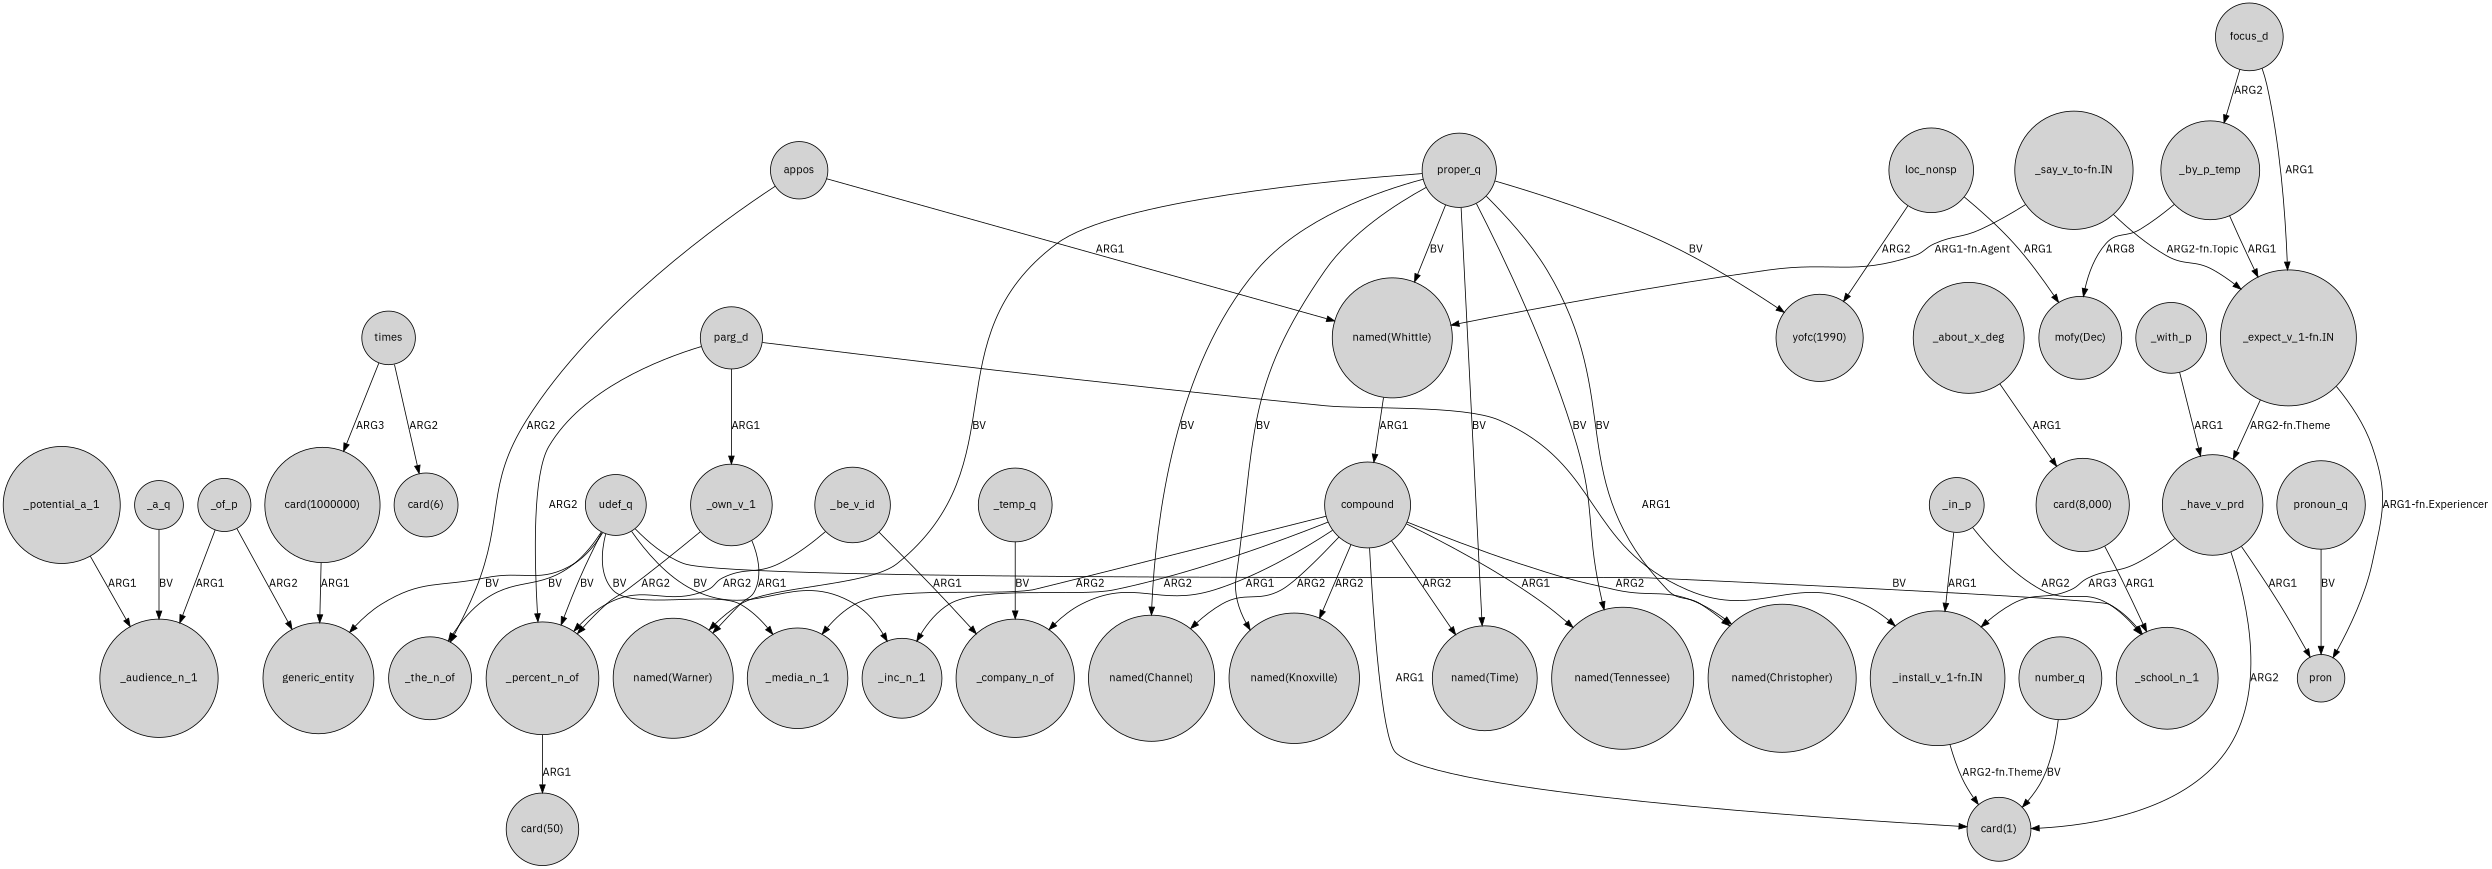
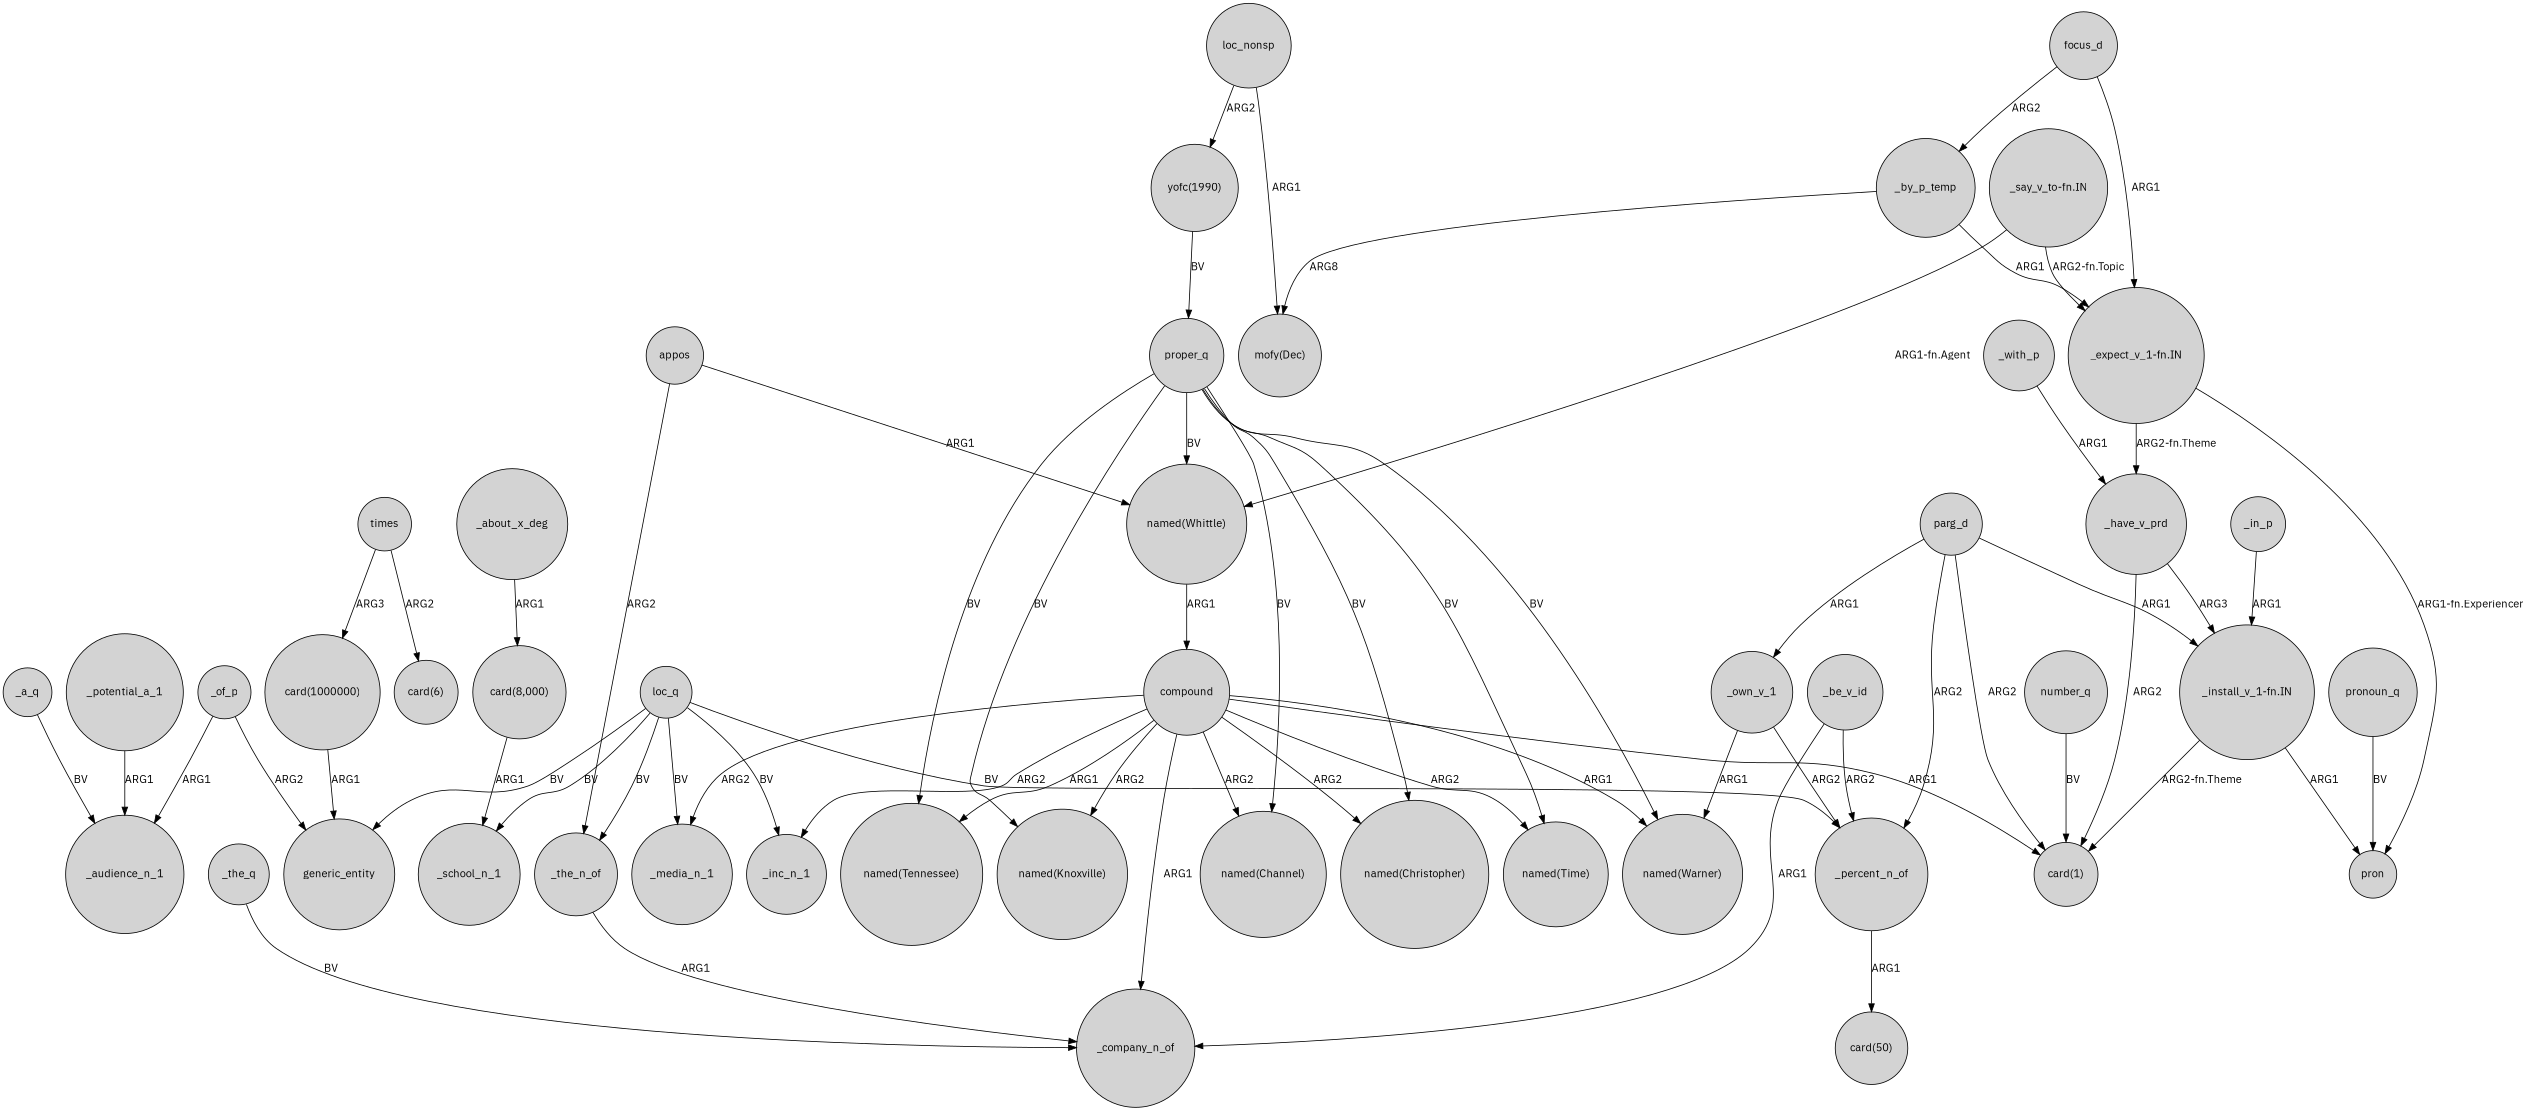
(1642, 232) -> (1191, 271)
(616, 505) -> (666, 692)
(1015, 505) -> (239, 874)
(2043, 590) -> none
(2275, 597) -> (2320, 798)
none -> (1977, 707)
none -> (1465, 737)
none -> (819, 1006)
